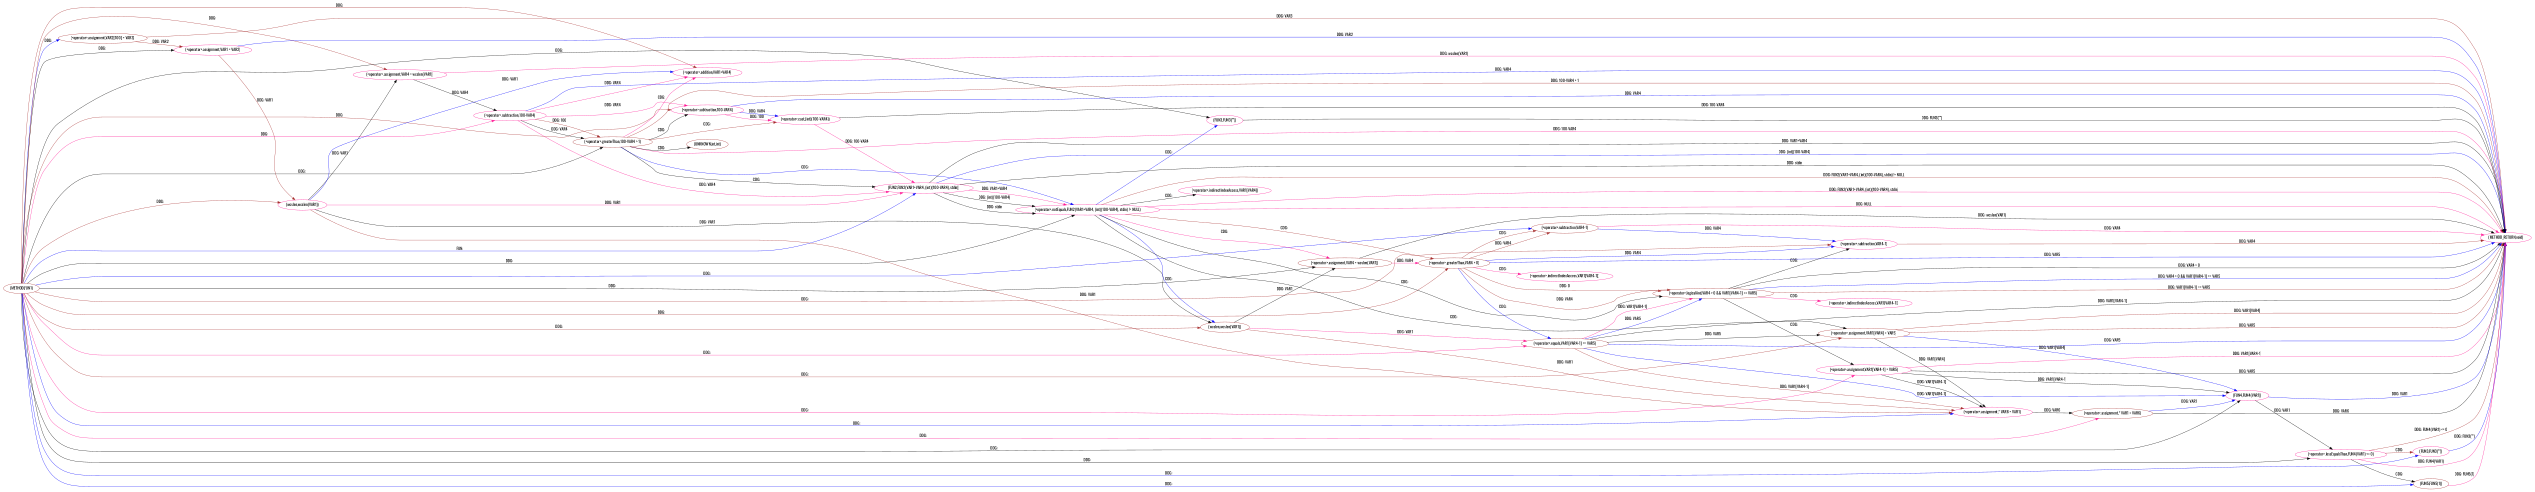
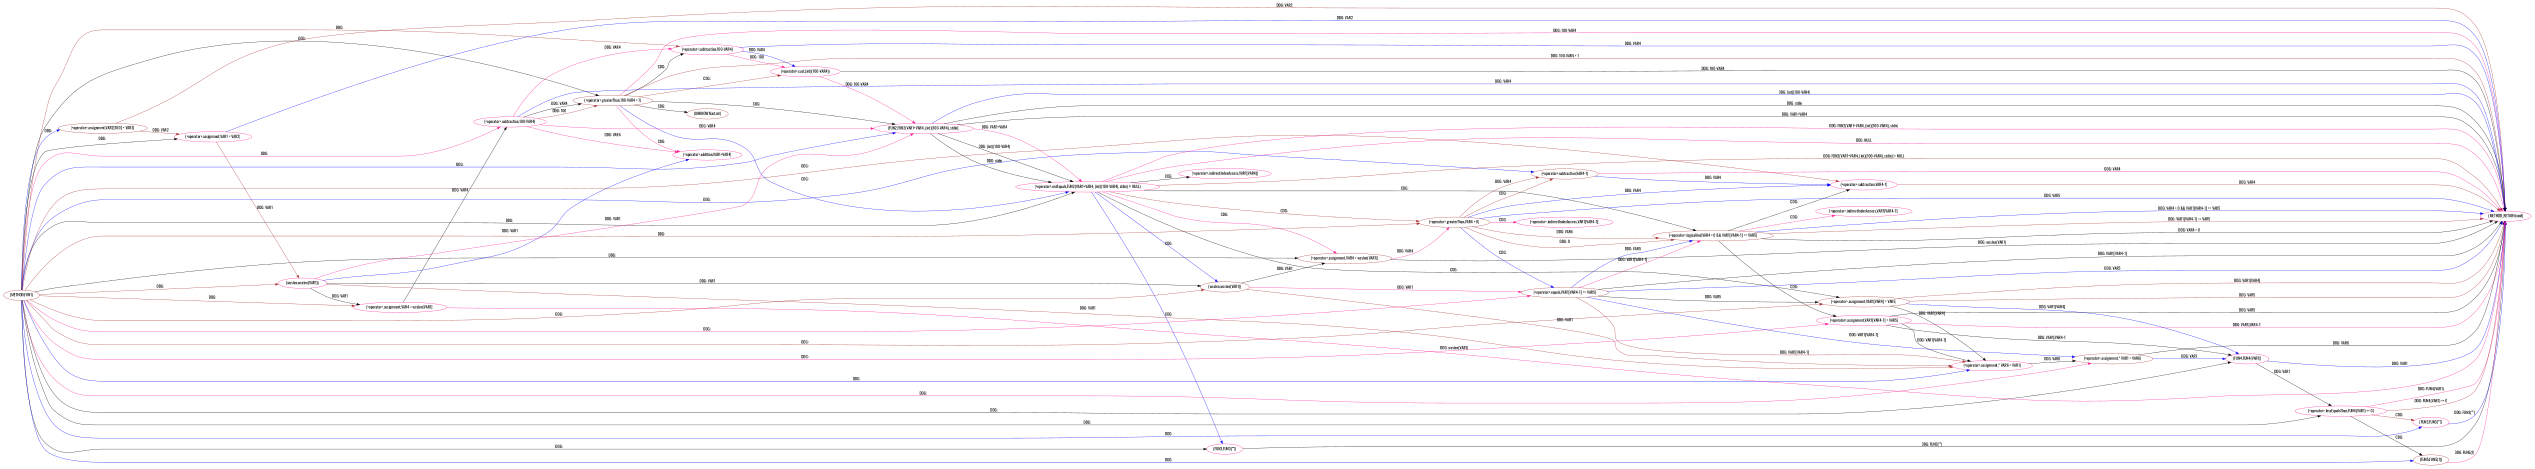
(241, 8) -> none
(460, 249) -> (460, 165)
(1903, 391) -> (1828, 339)
